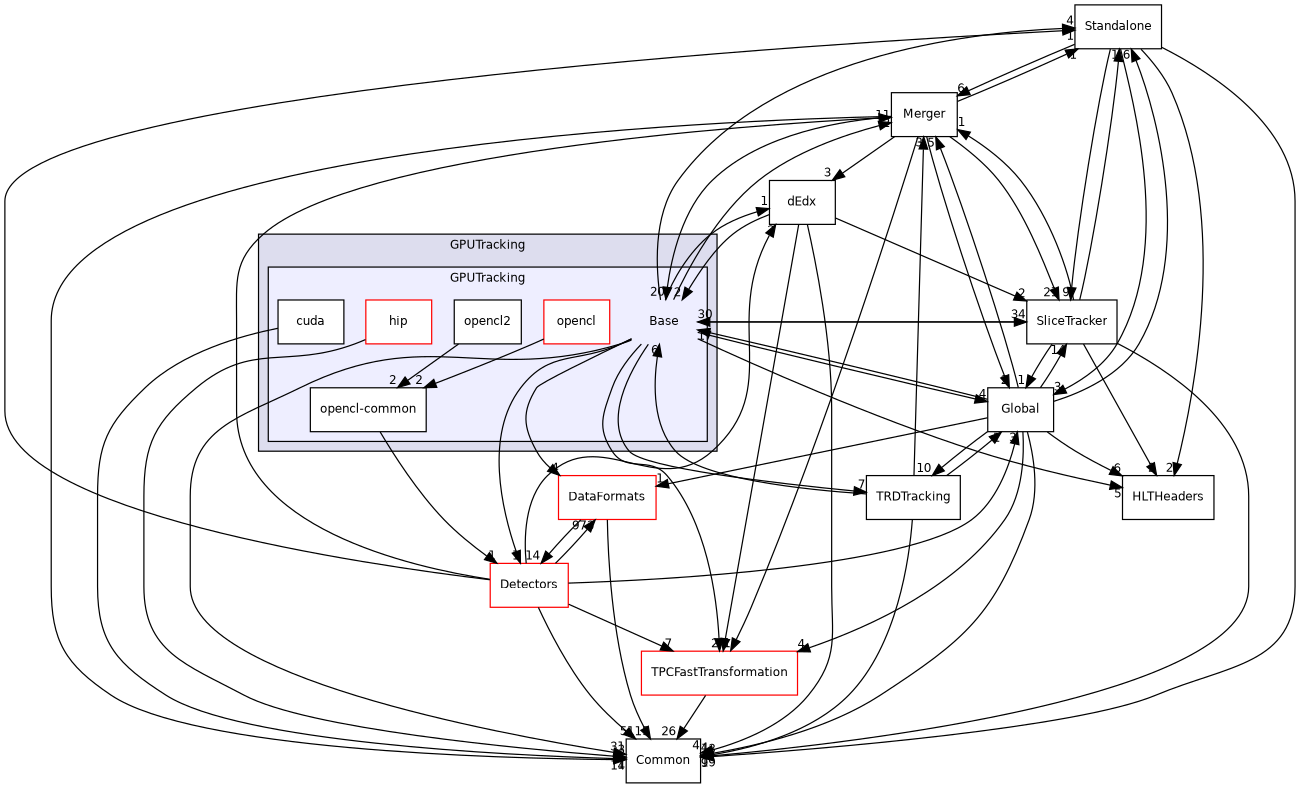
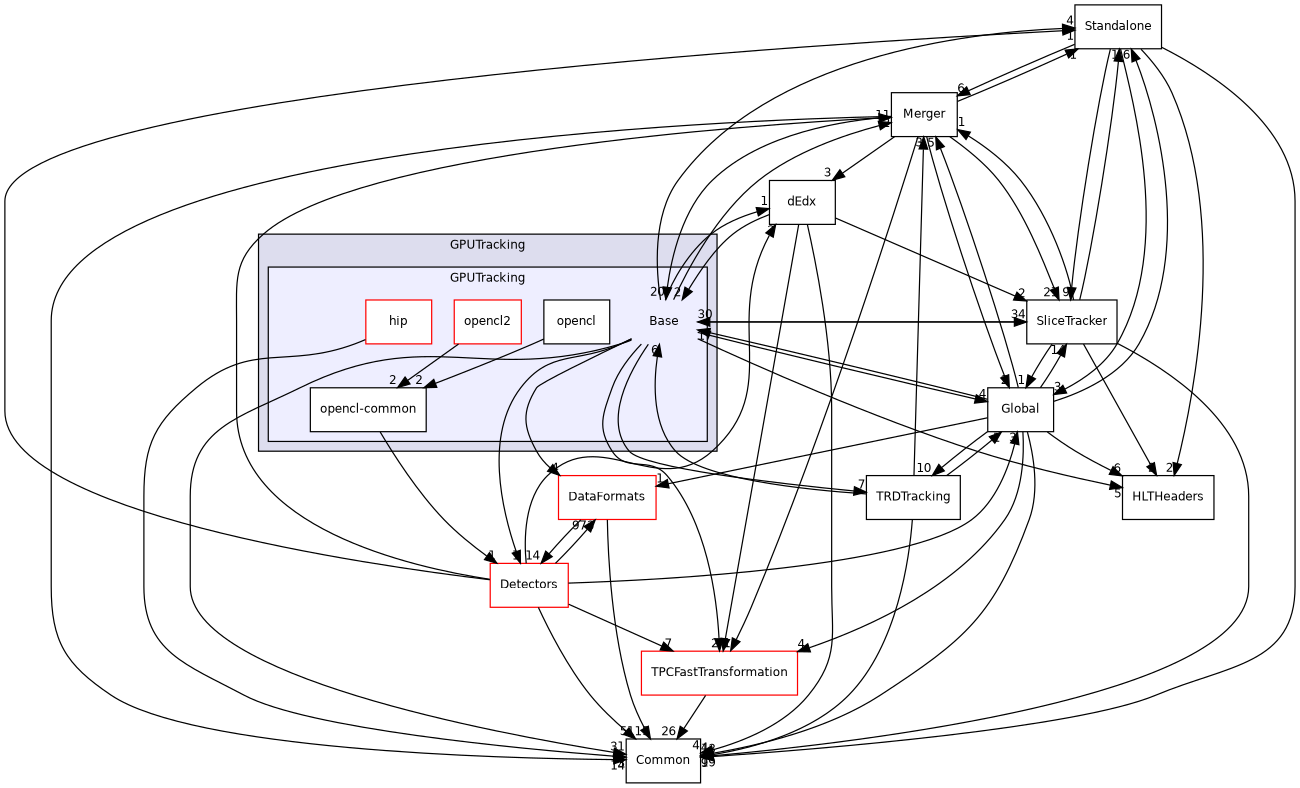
(311, 322) -> none
(488, 322) -> (488, 322)
(577, 322) -> (577, 322)
